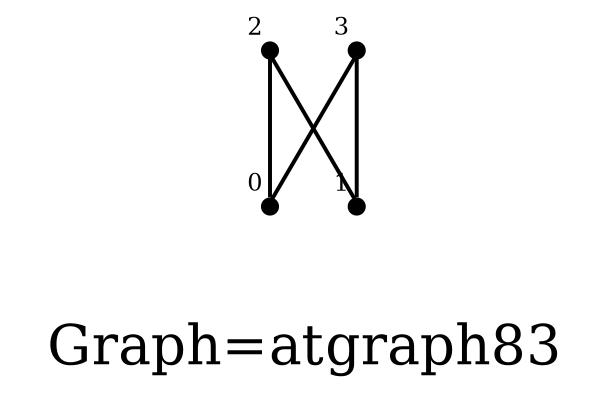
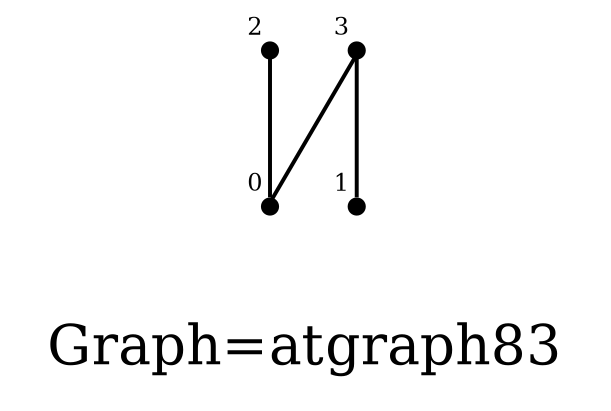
(299, 104) -> none
